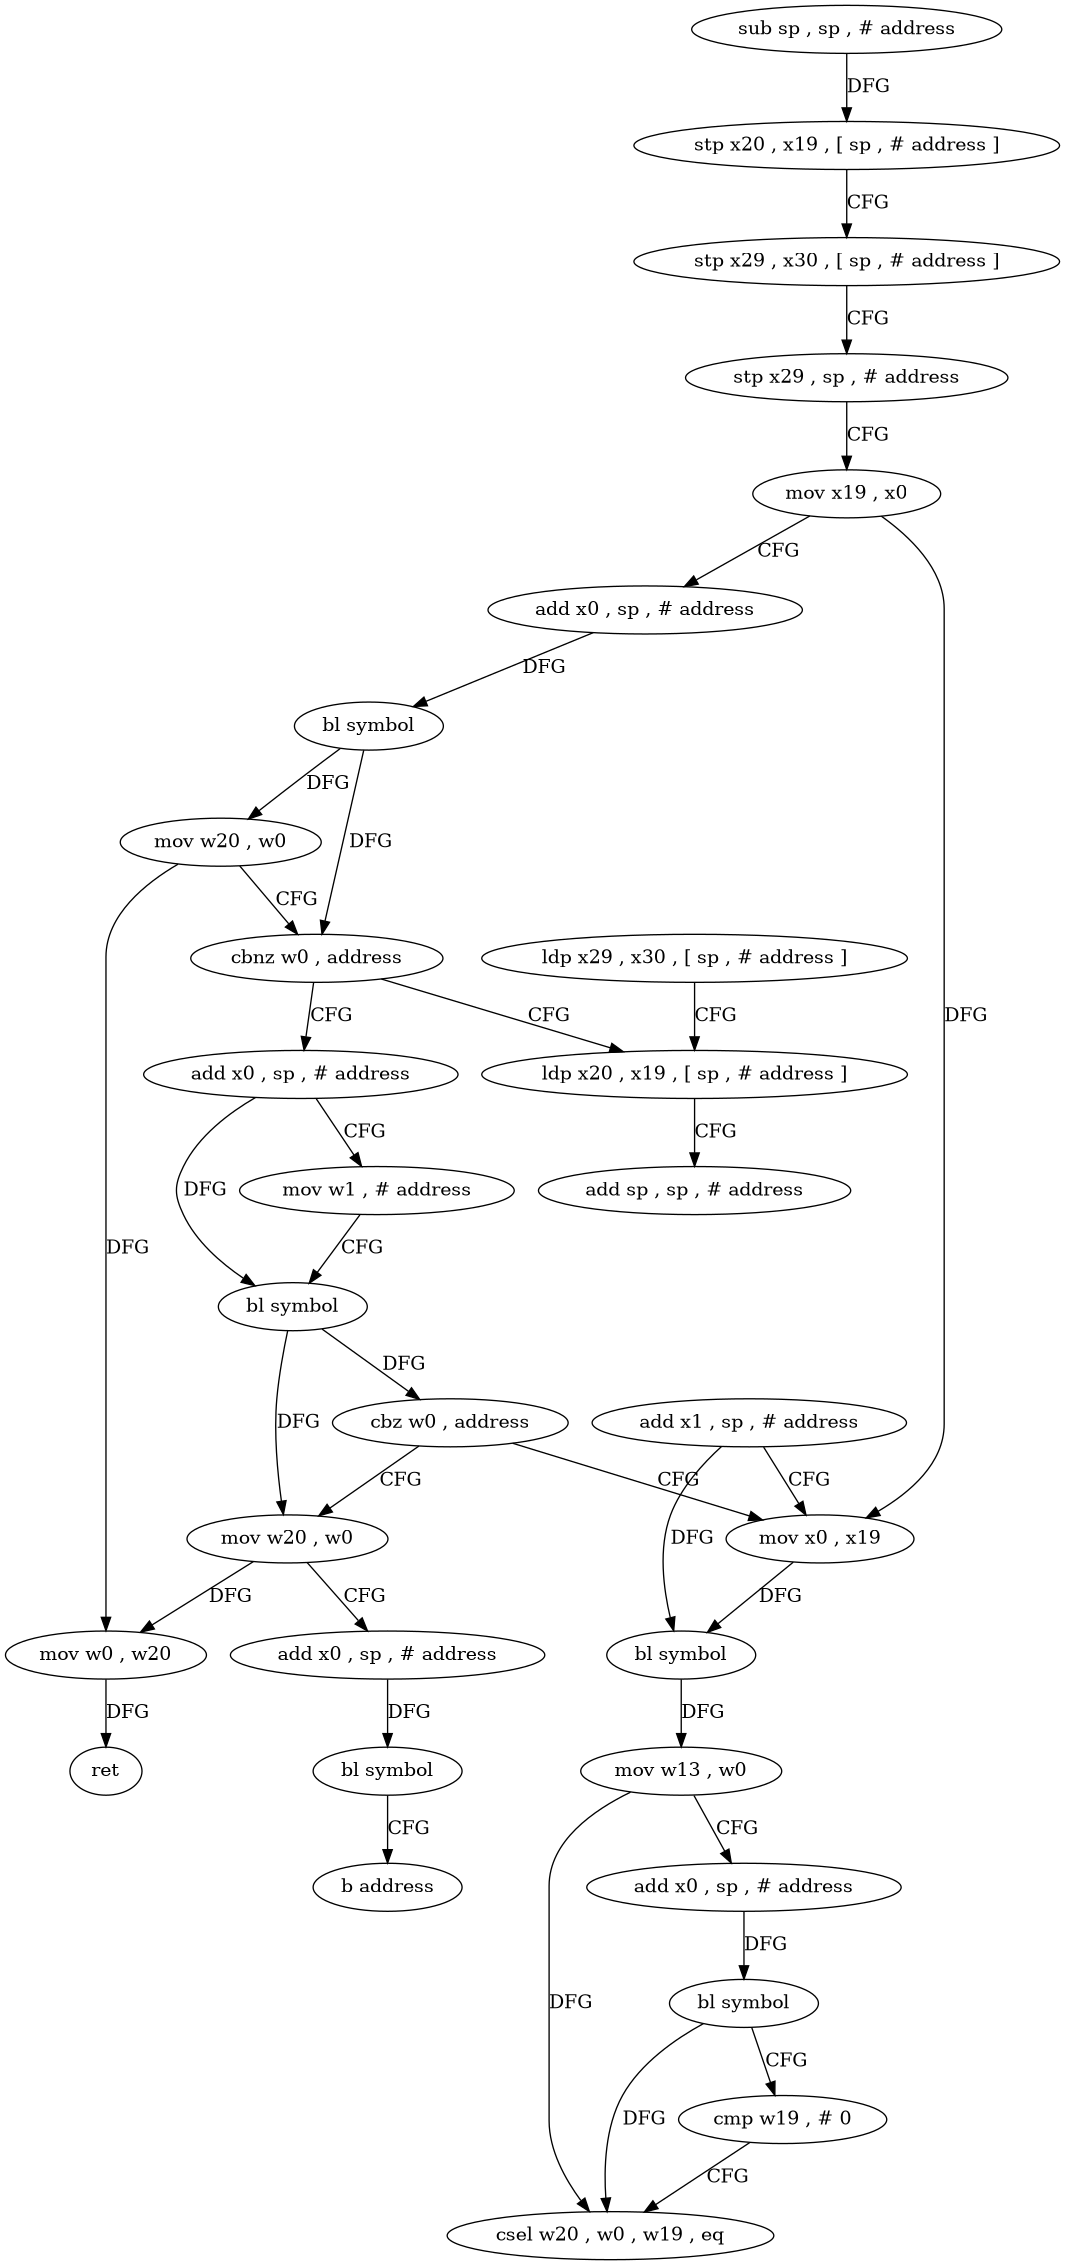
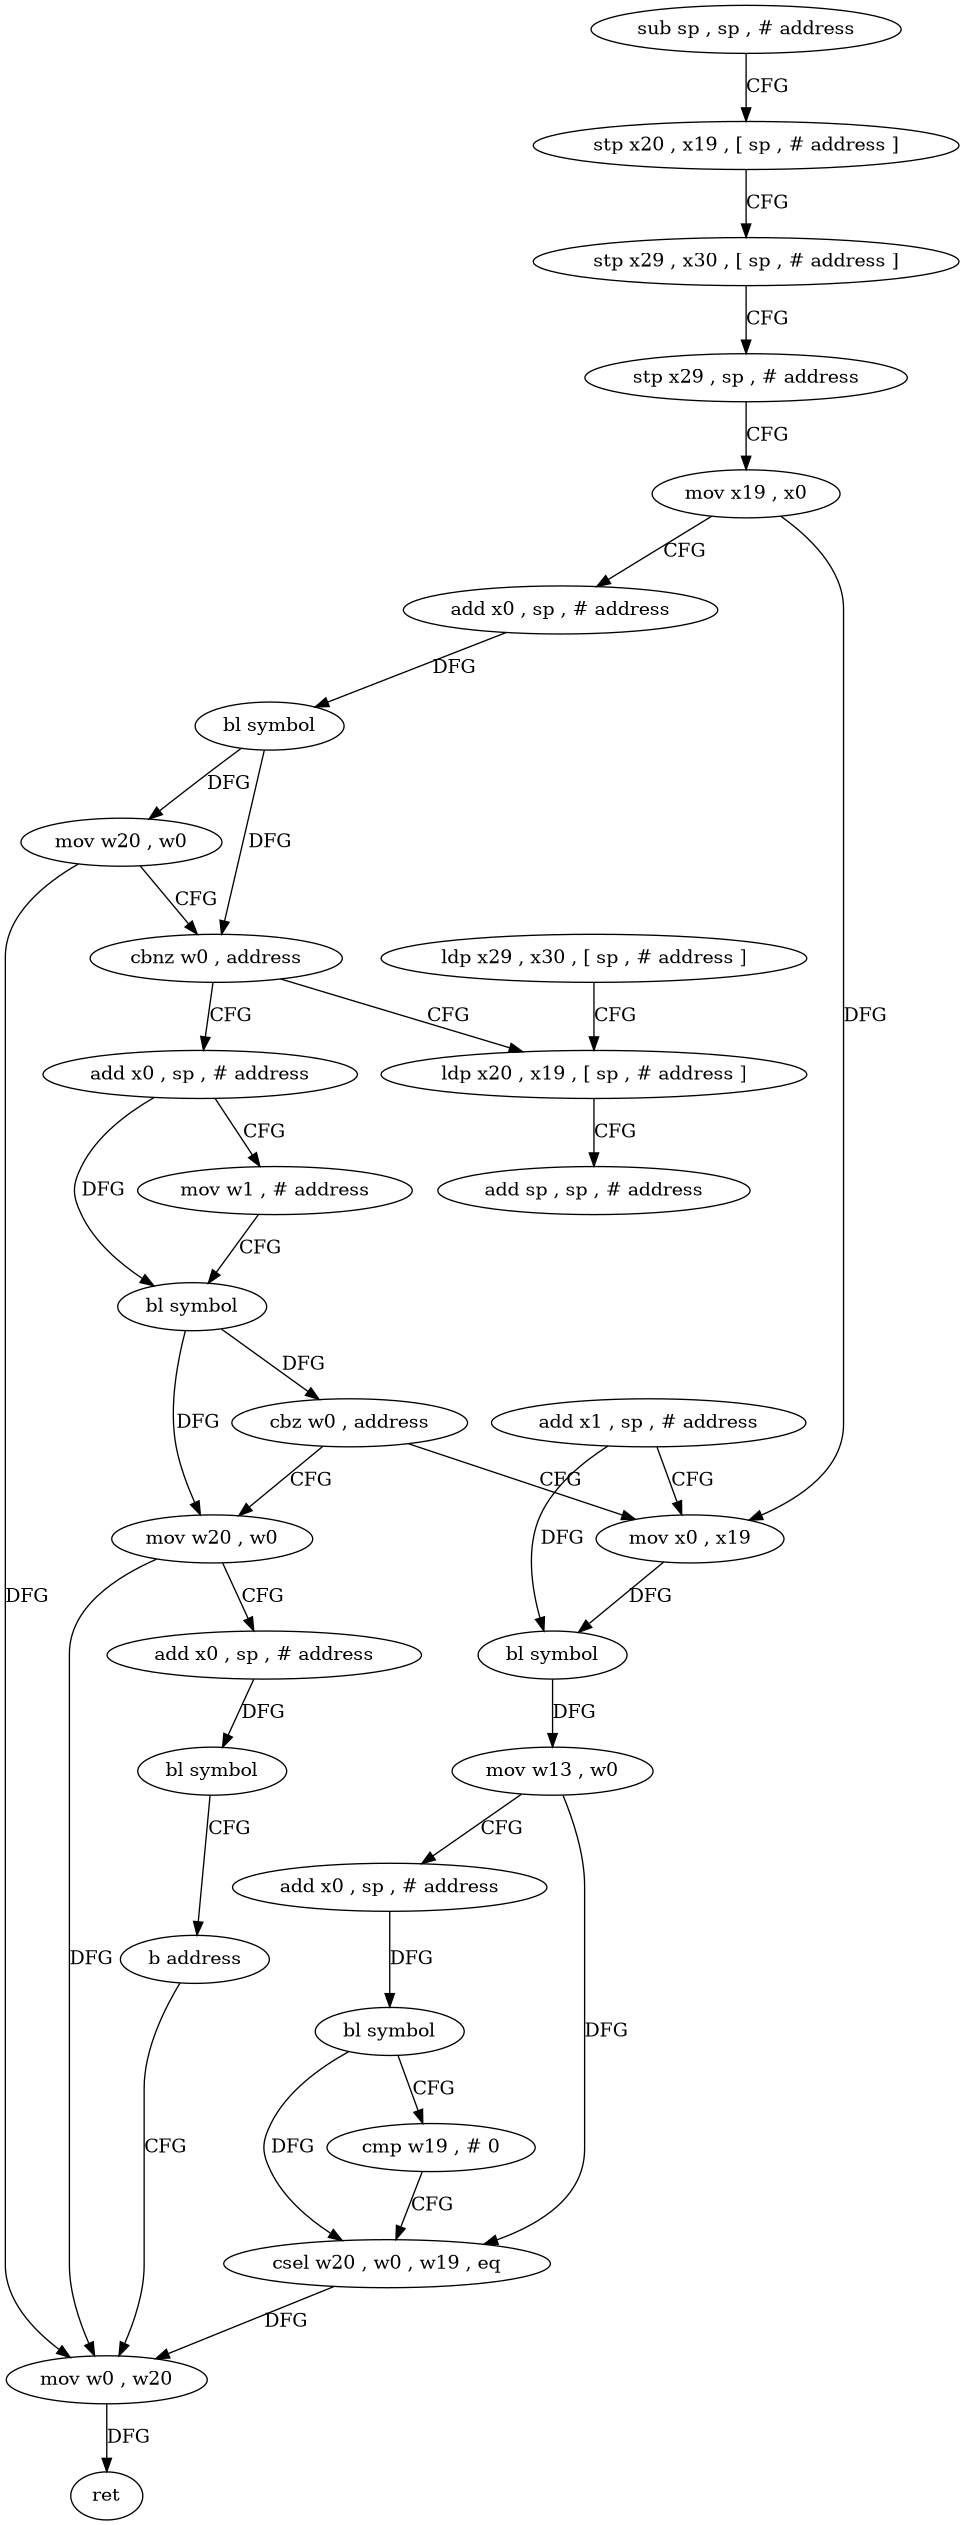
(869, 87) -> (767, 87)
none -> (144, 2161)
none -> (251, 2320)
